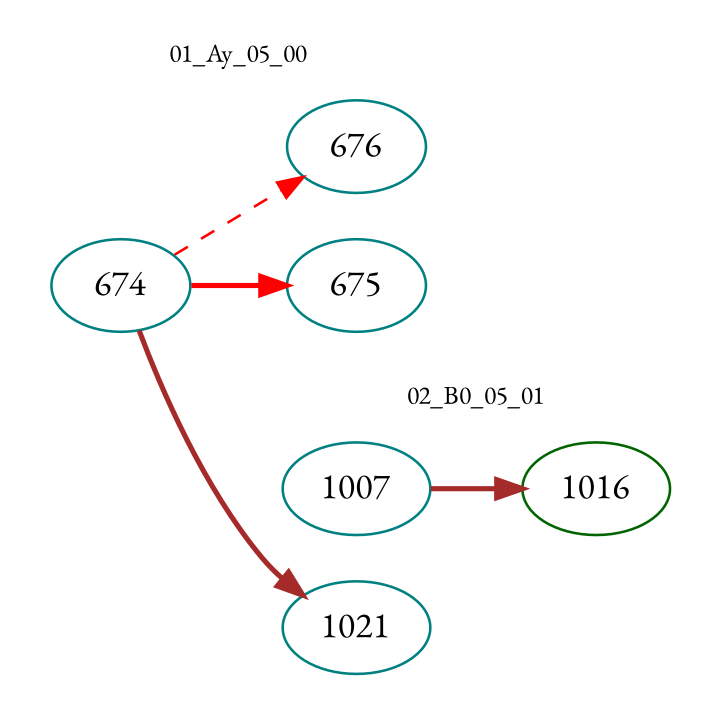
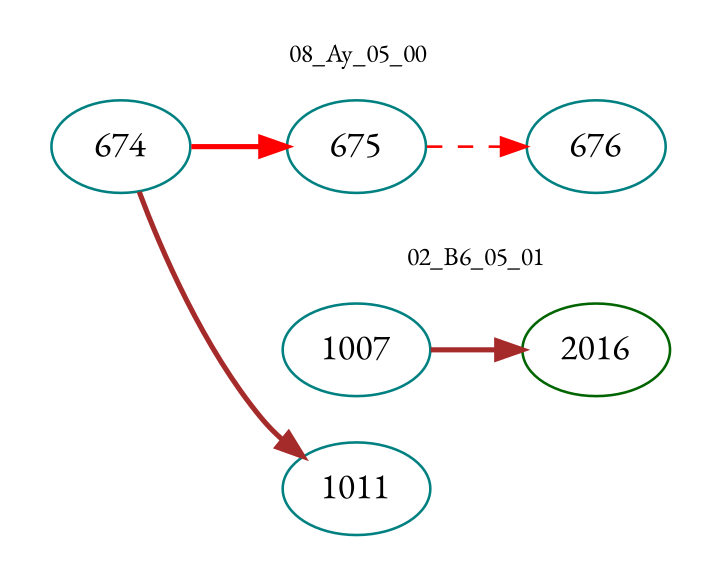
(239, 55) -> (359, 55)
(228, 223) -> (464, 147)
(476, 397) -> (476, 259)
(596, 489) -> (596, 350)
(357, 628) -> (357, 489)
